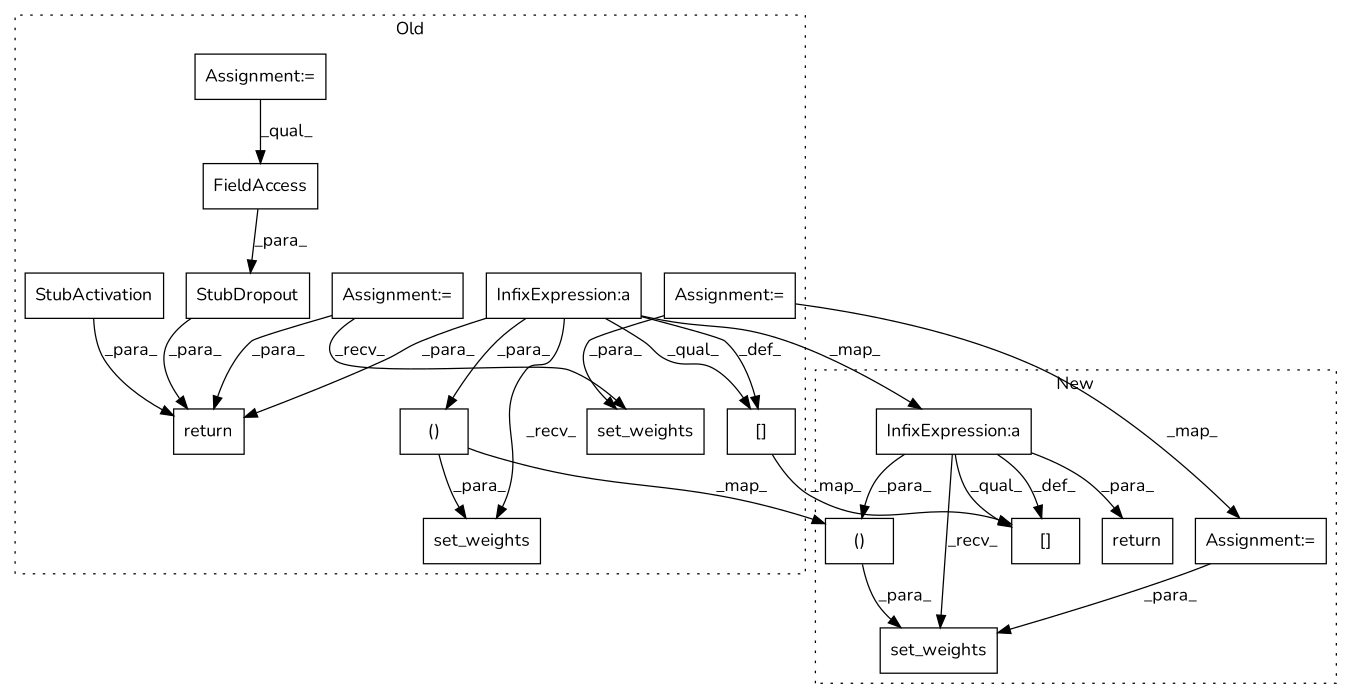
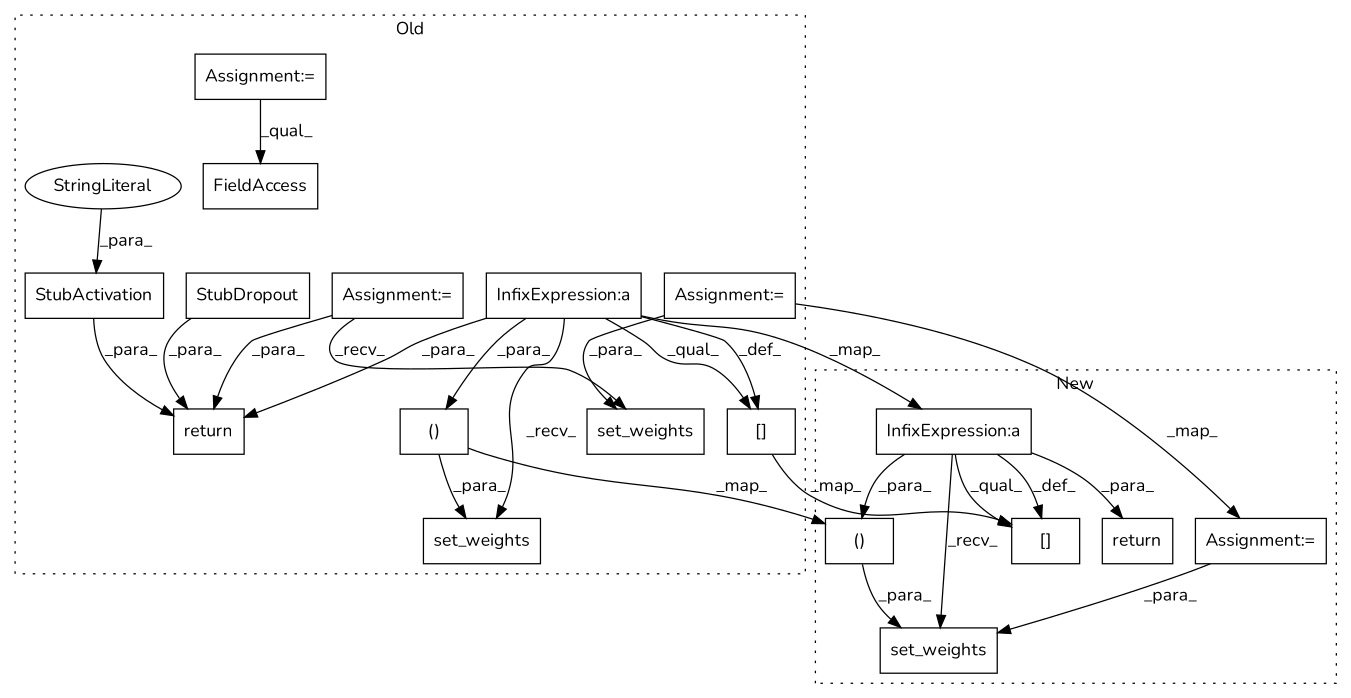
none -> (103, 186)
(255, 235) -> none
